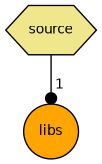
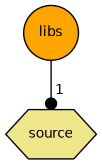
(51, 74) -> (51, 79)
